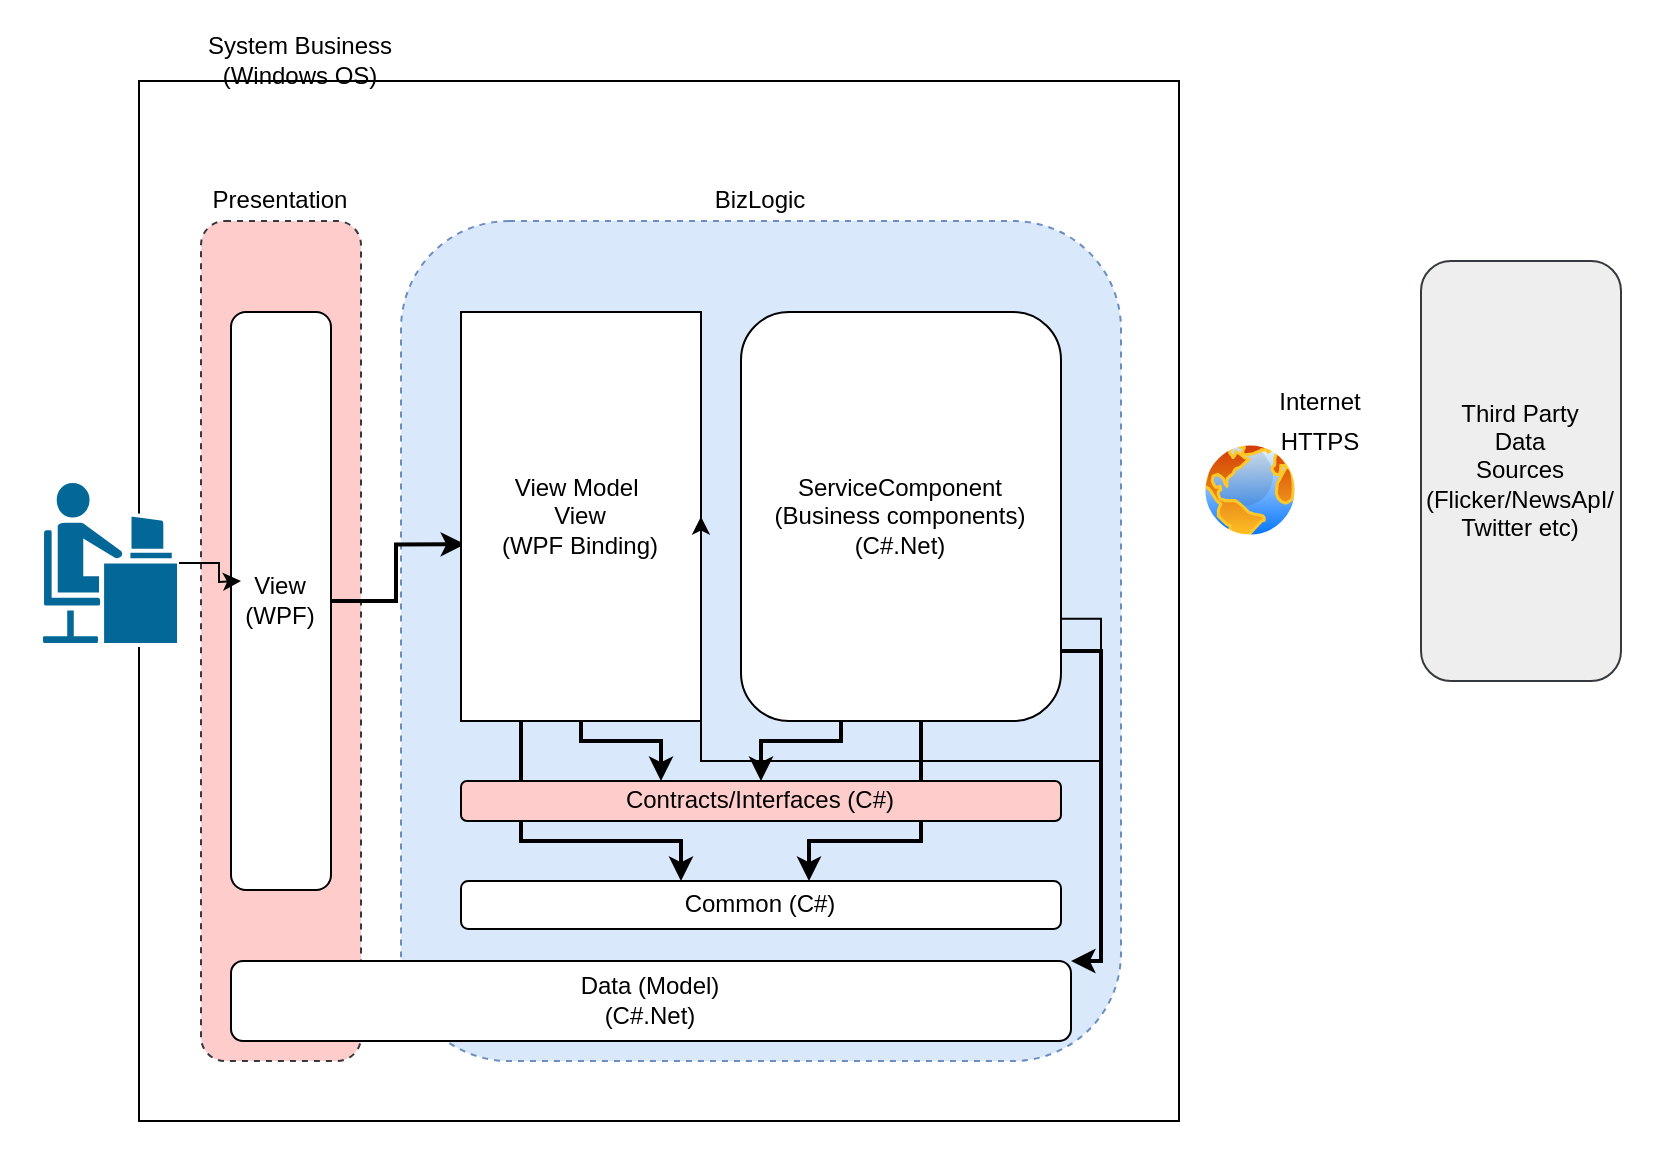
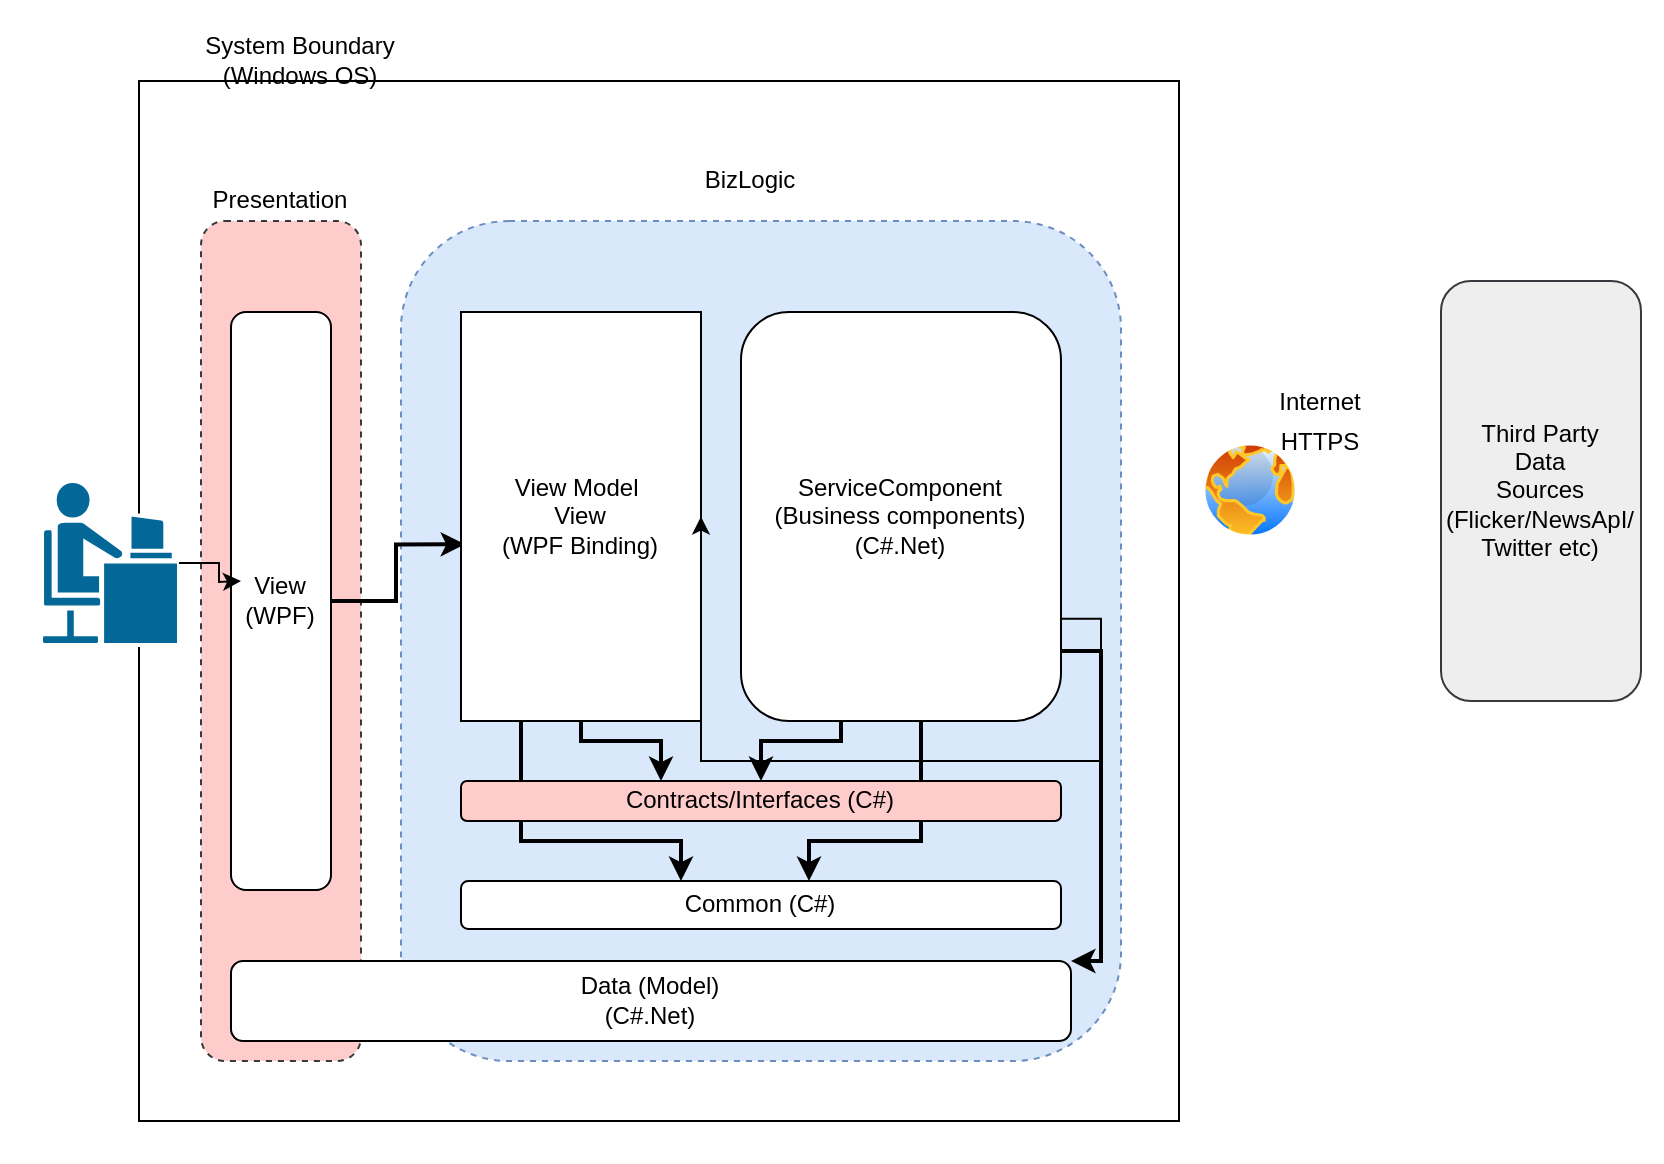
(301, 61) -> (301, 61)
(761, 201) -> (751, 181)
(1521, 471) -> (1541, 491)
